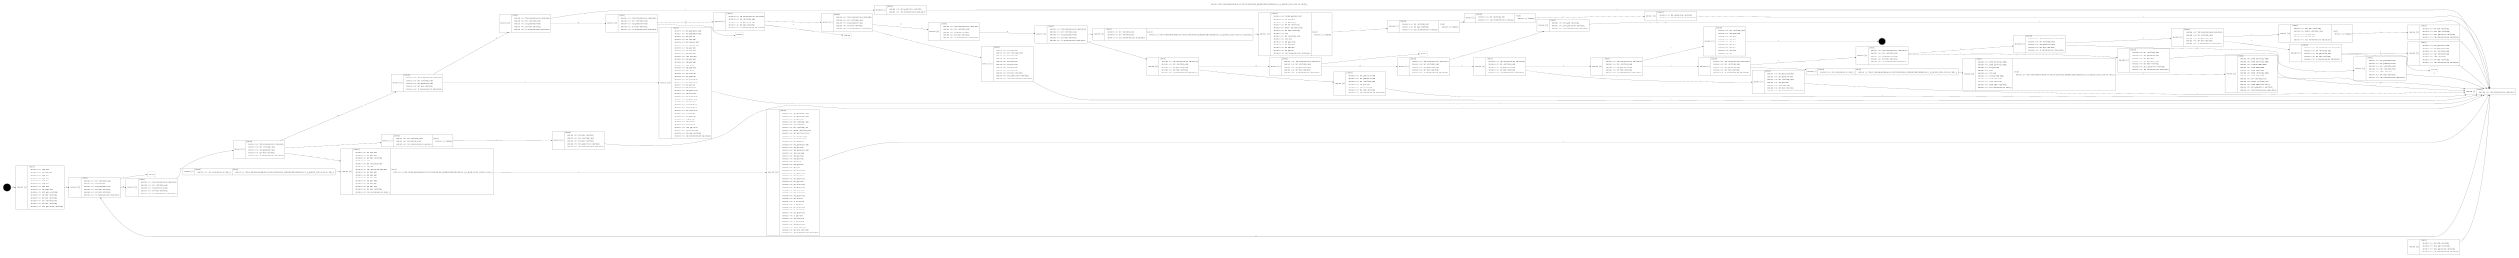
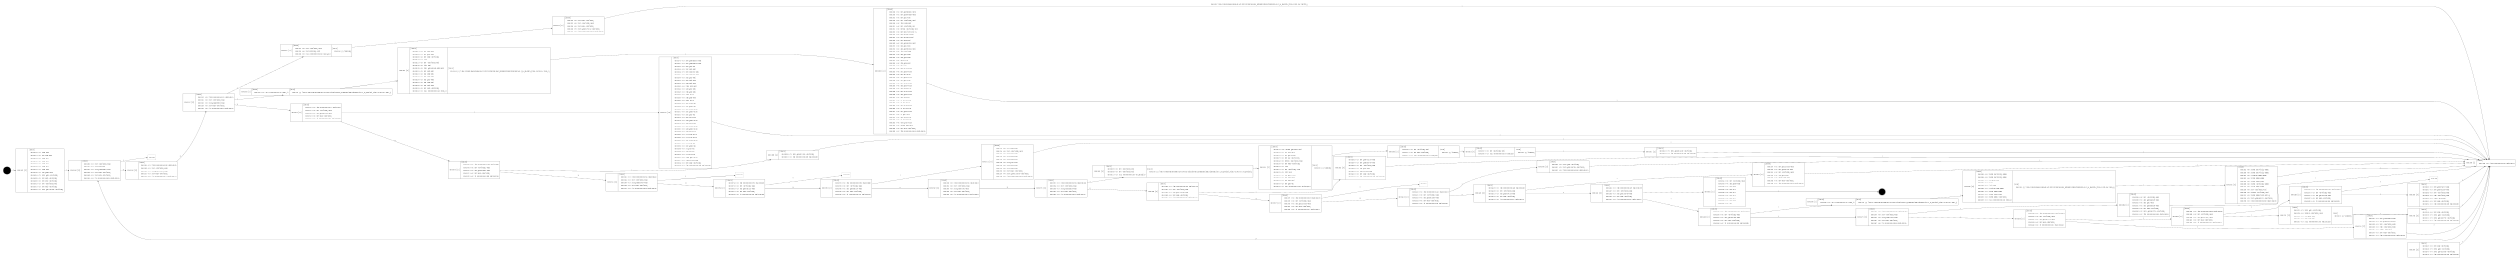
(312, 157) -> (258, 98)
